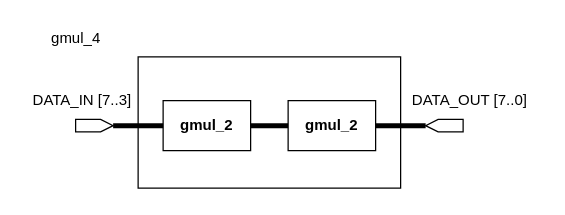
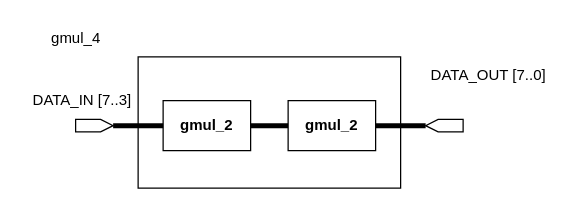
(469, 101) -> (488, 76)
